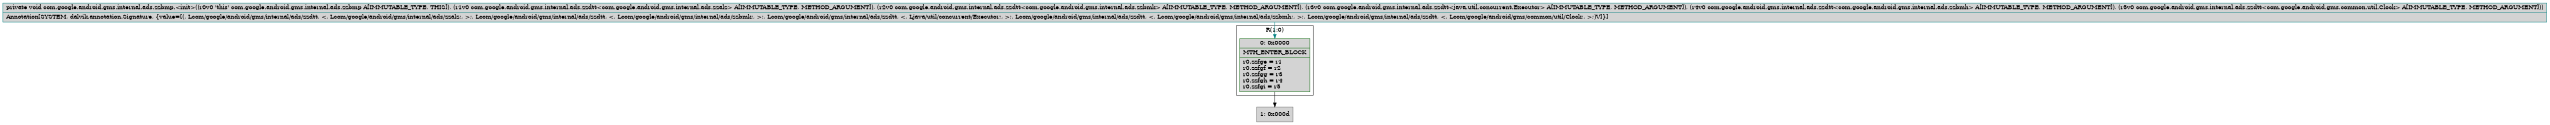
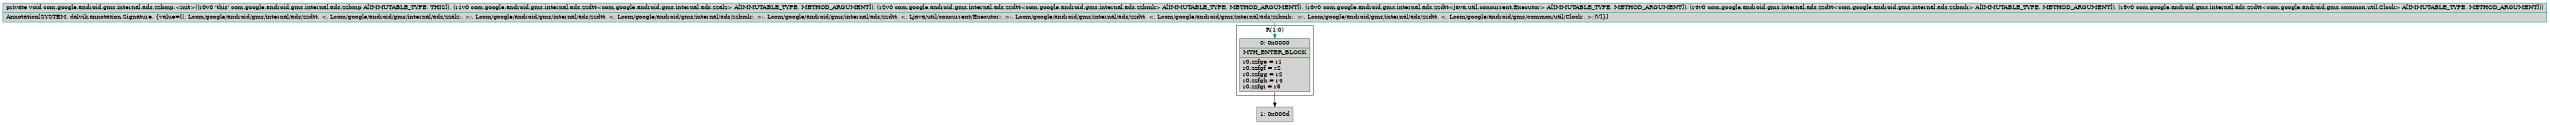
(1263, 74) -> (1263, 74)
